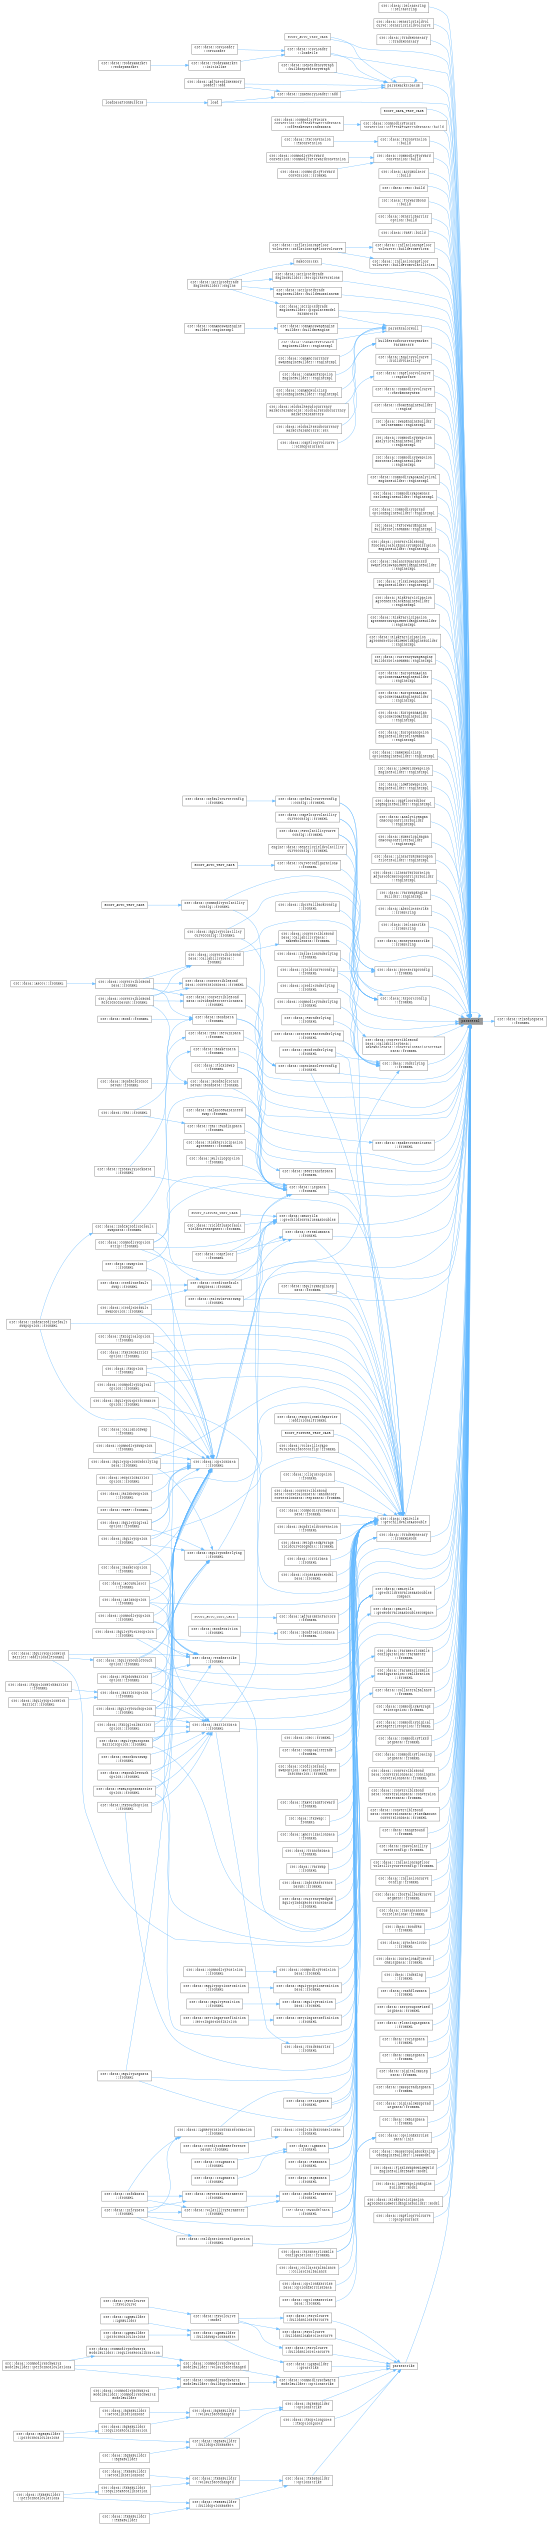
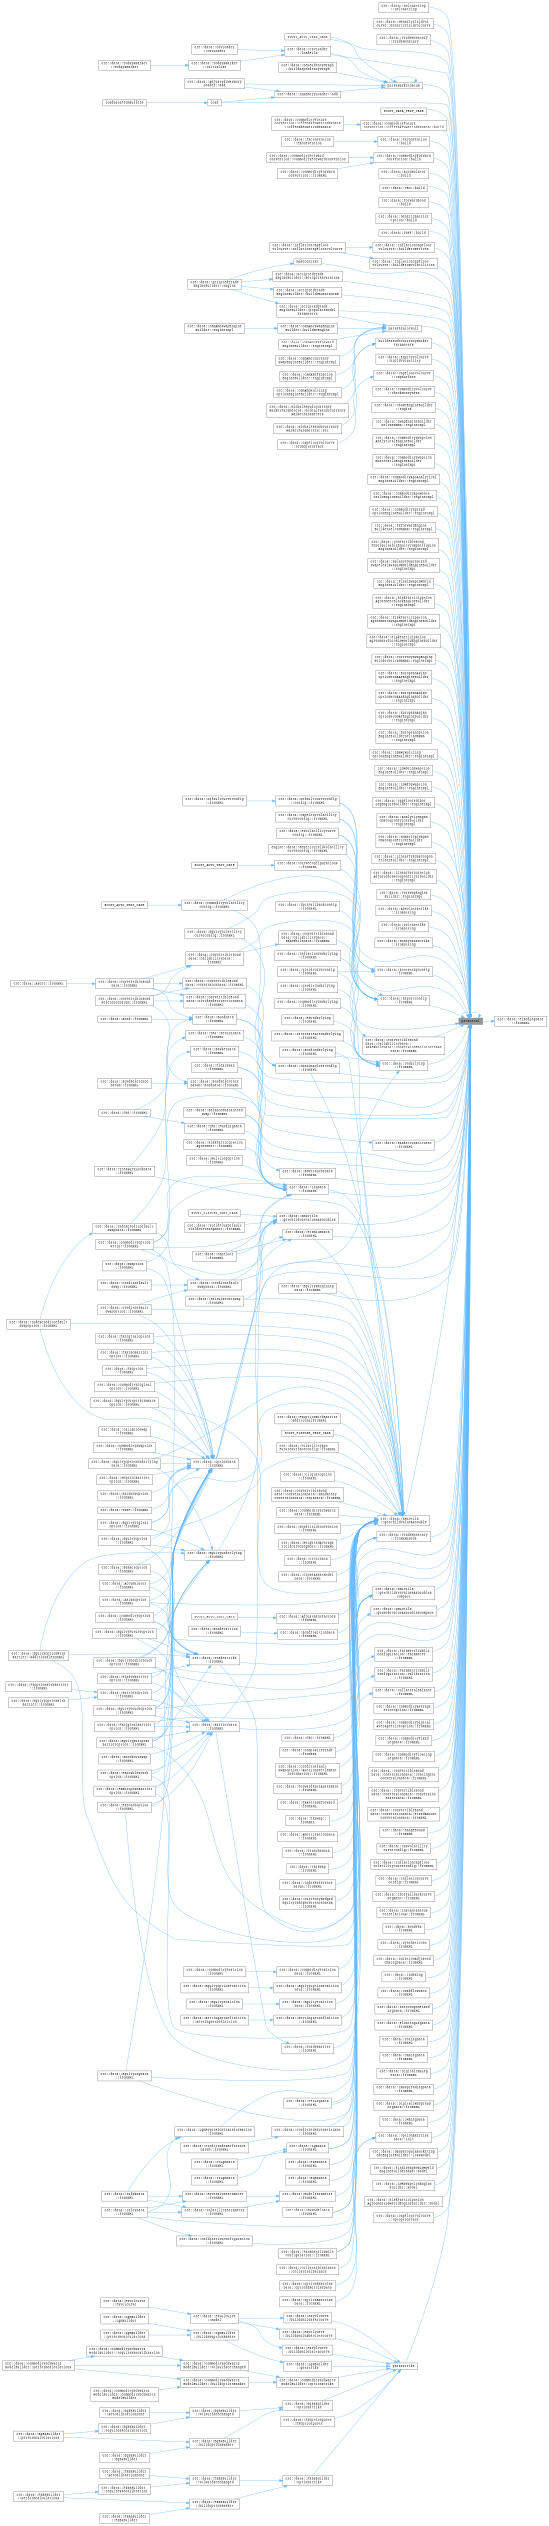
(360, 1008) -> (354, 956)
(79, 1659) -> (84, 1564)
none -> (308, 1788)
